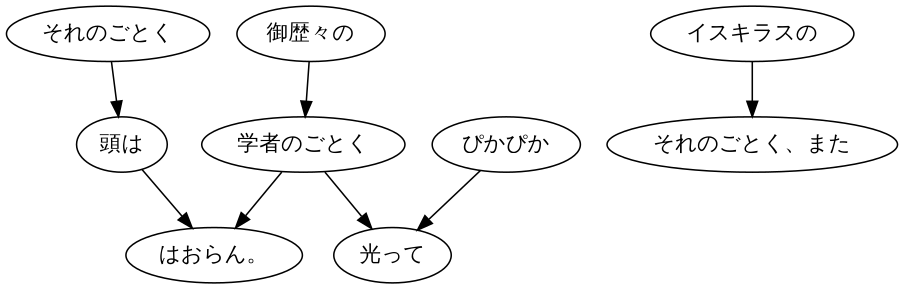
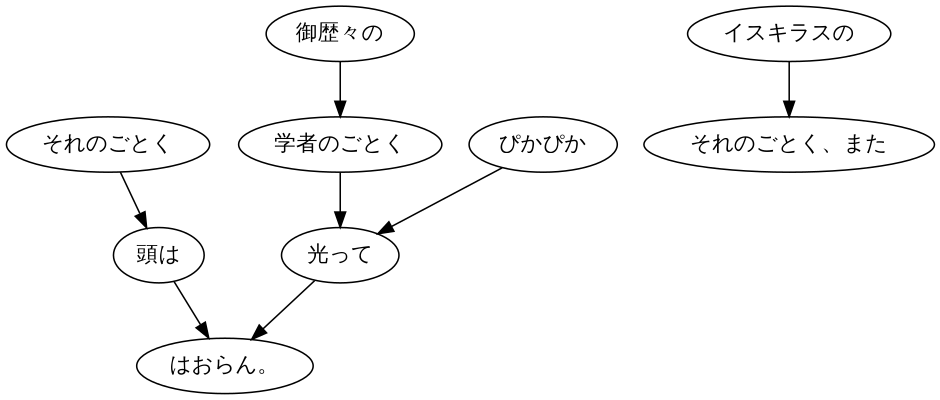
(264, 194) -> (289, 305)
